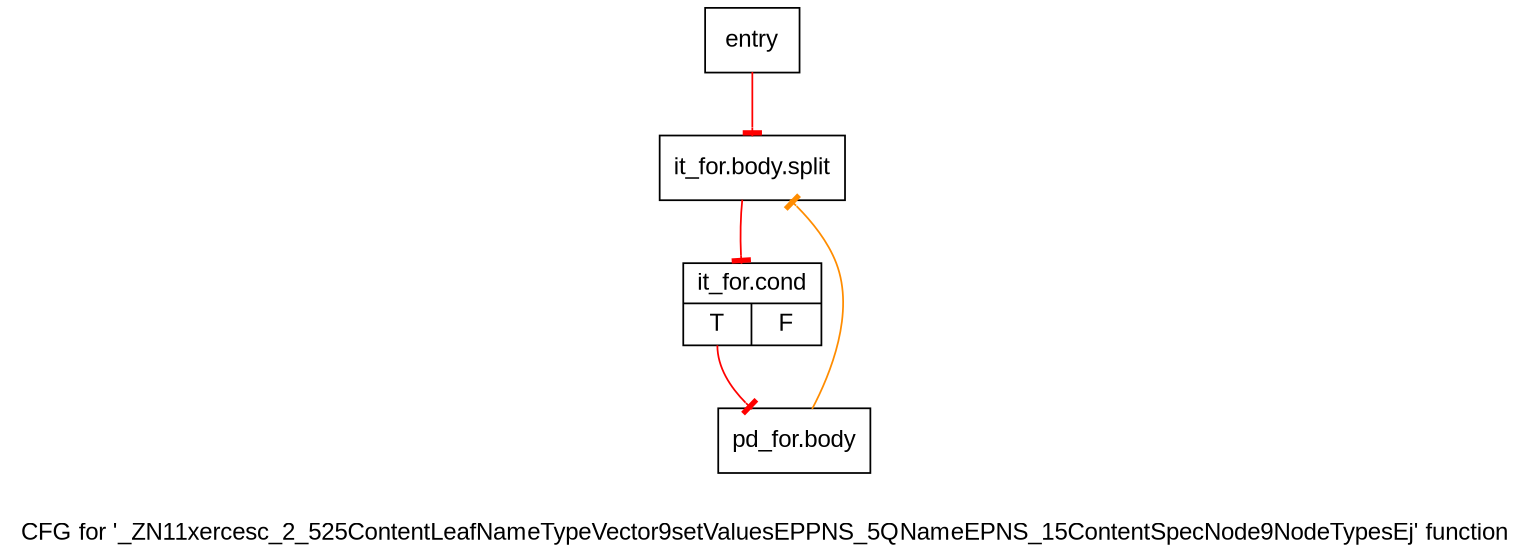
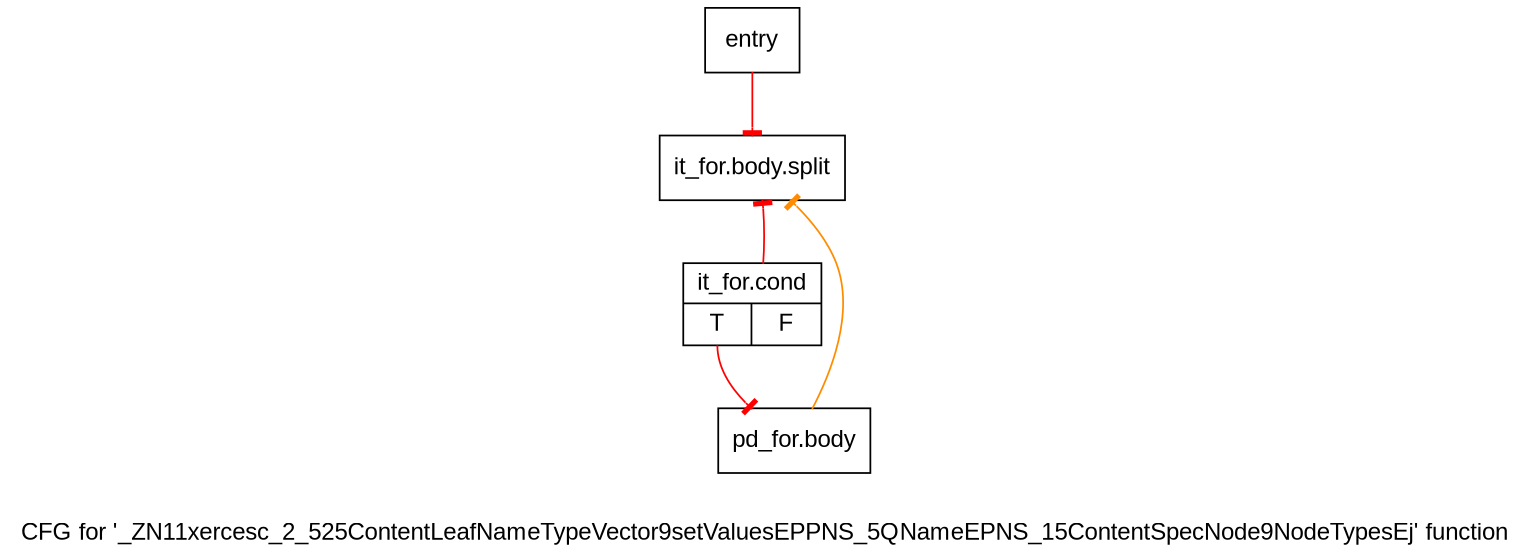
(741, 227) -> (764, 236)
